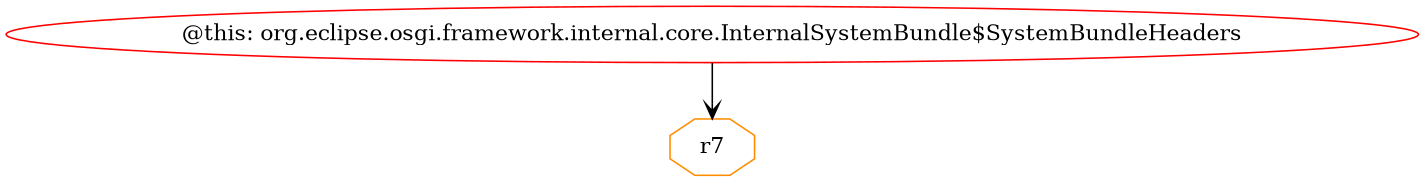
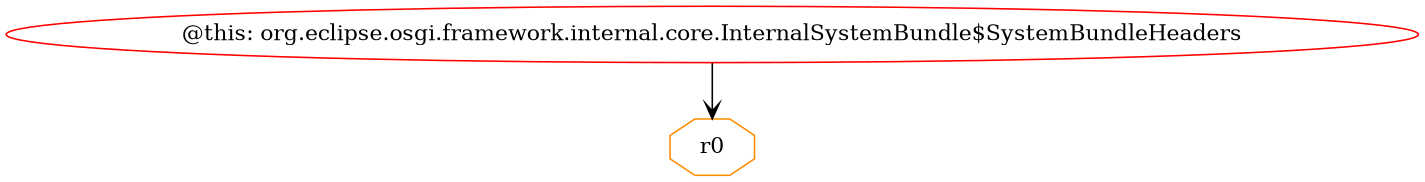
(712, 147) -> (712, 147)
